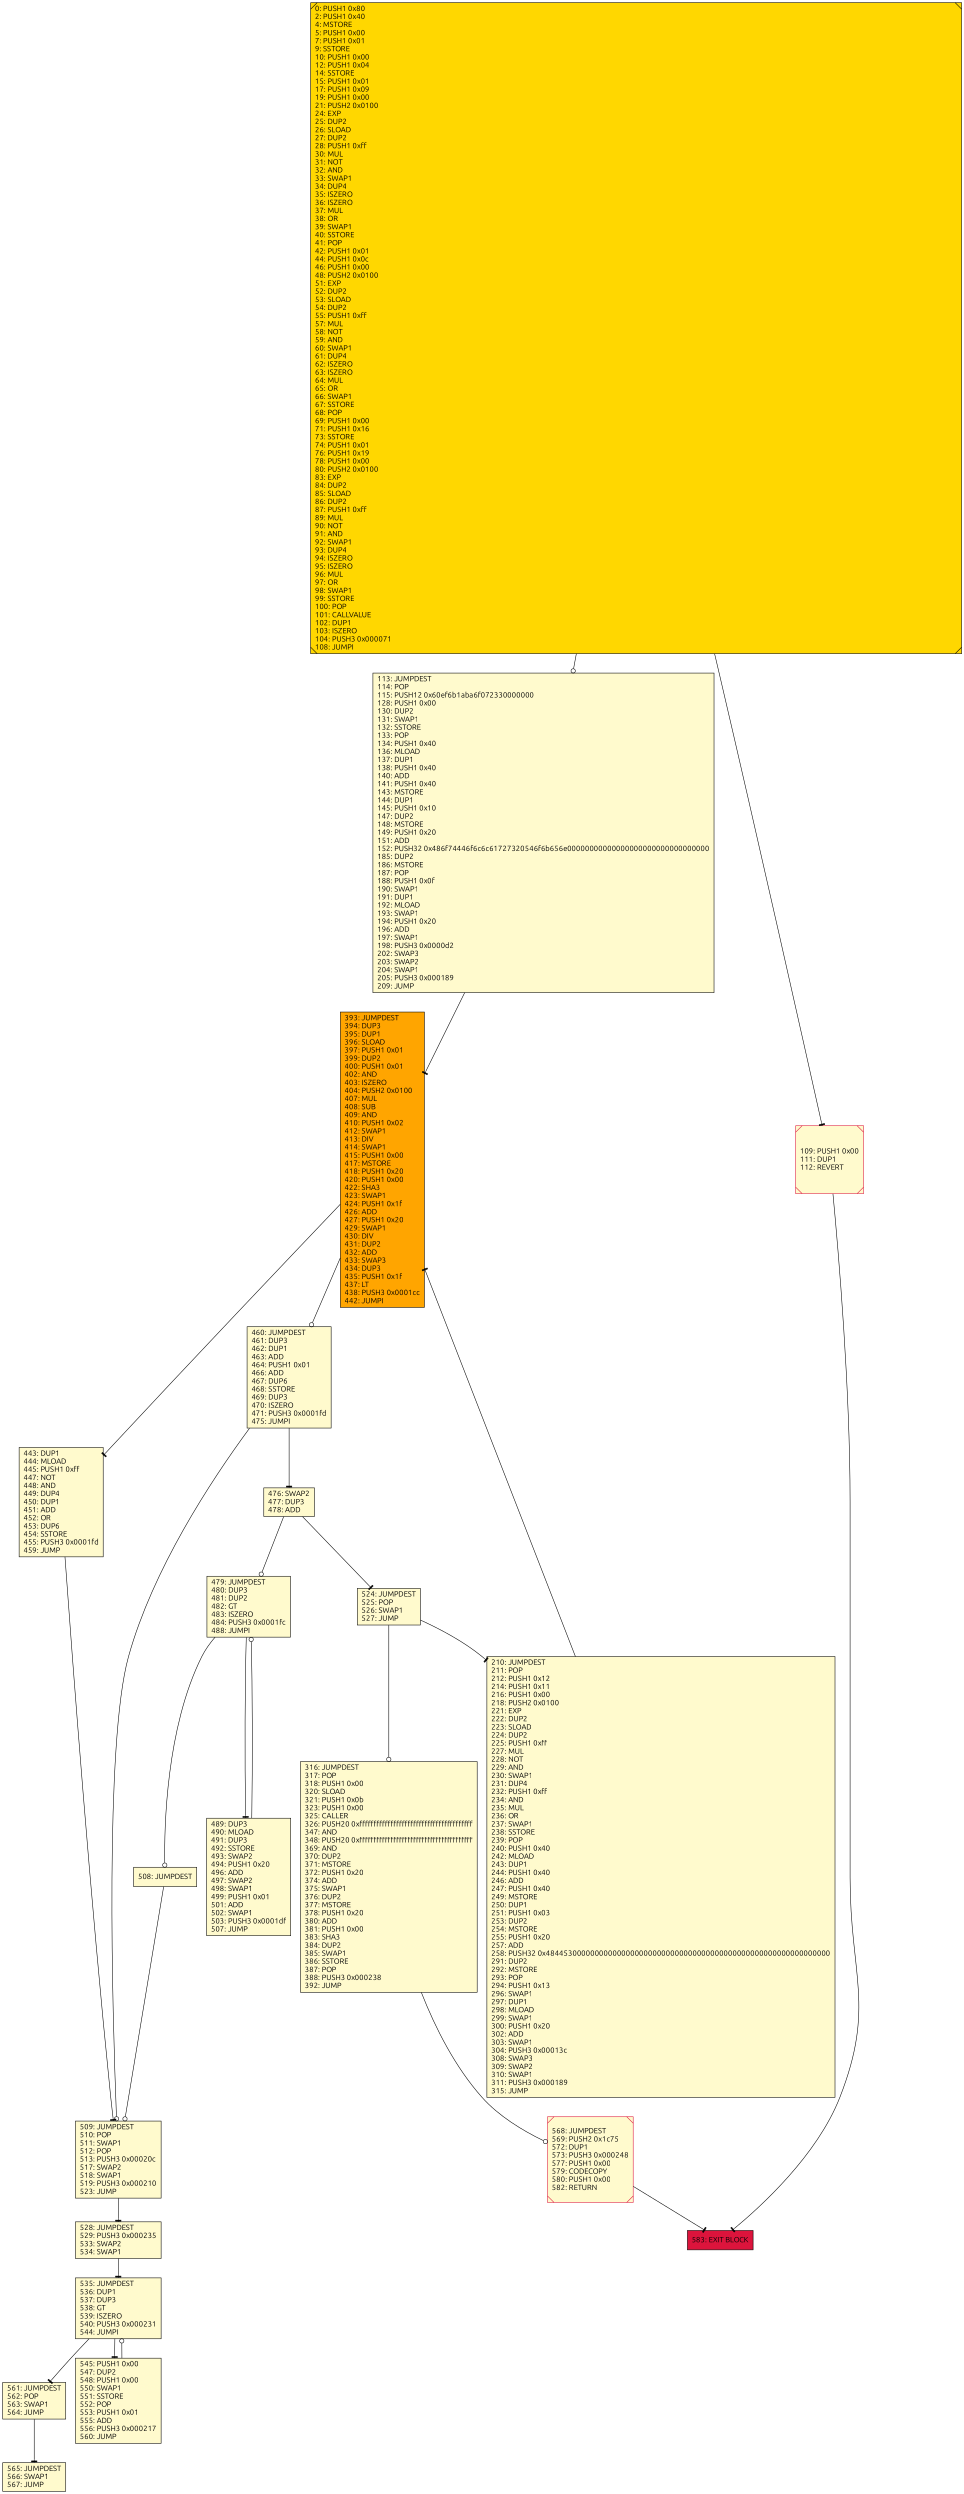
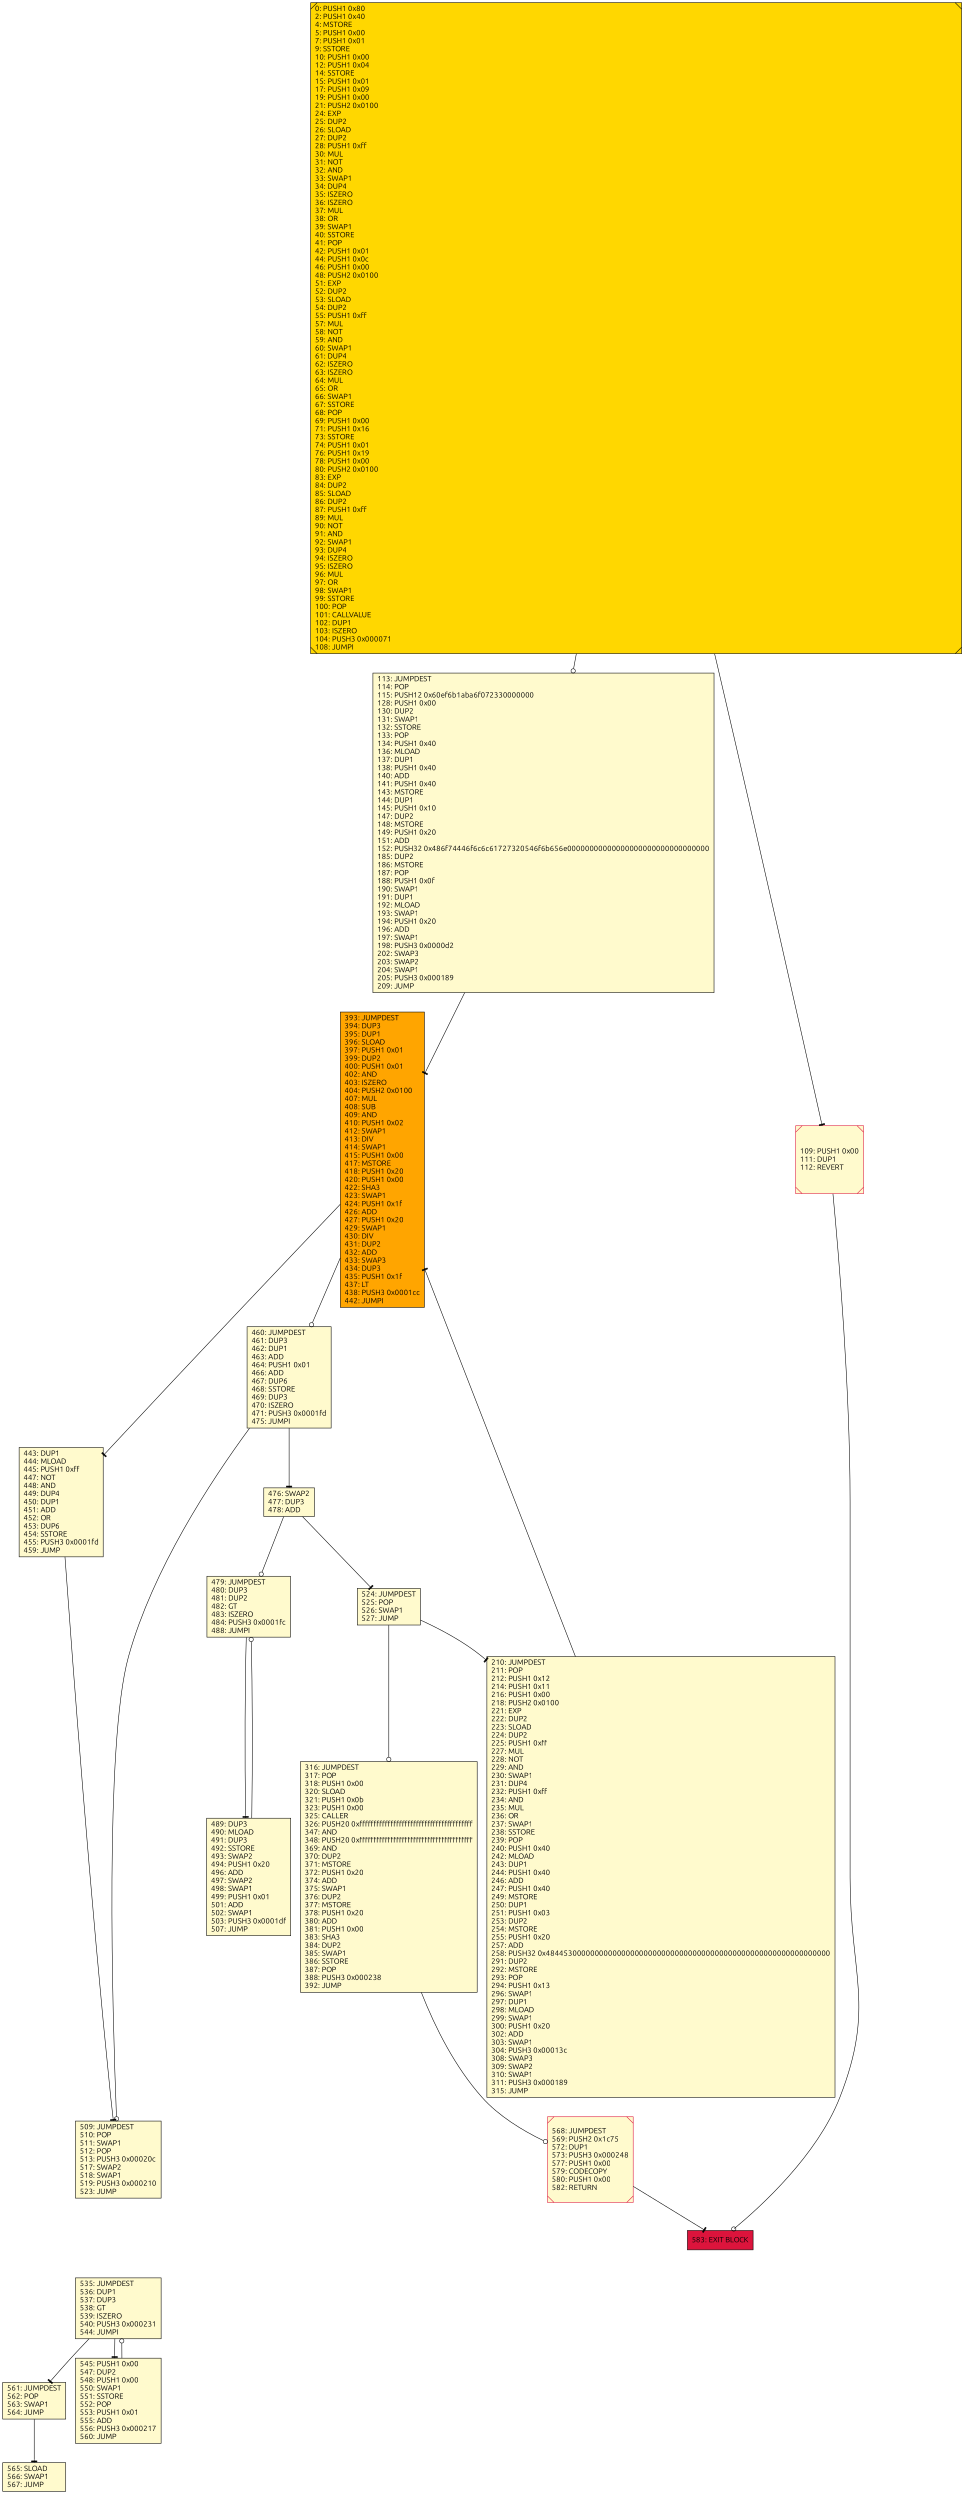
(850, 1732) -> (850, 1732)
(165, 1877) -> none
(118, 2240) -> none
(34, 2477) -> (34, 2477)
